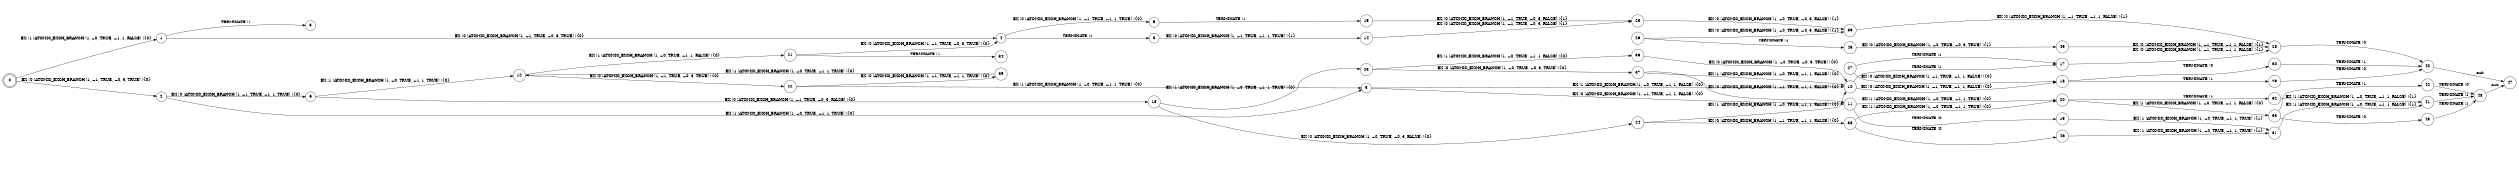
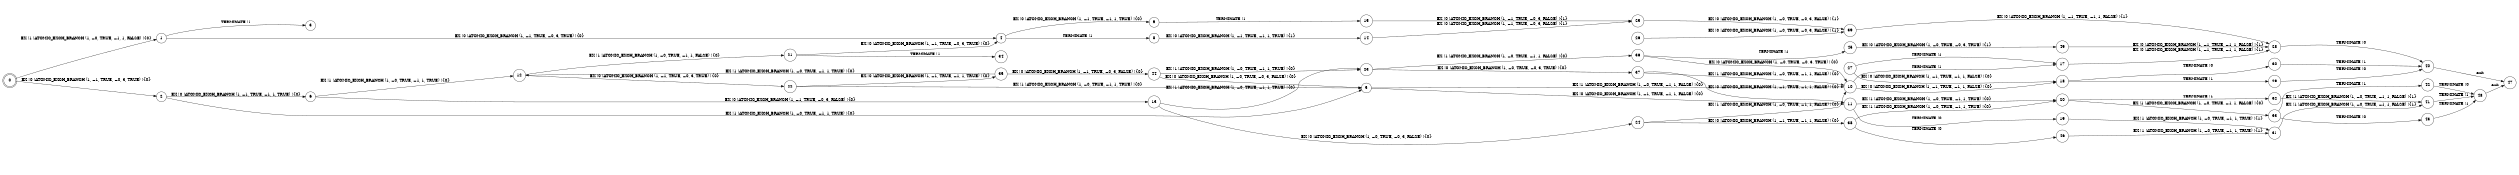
(1743, 44) -> (1743, 59)
none -> (1154, 74)
